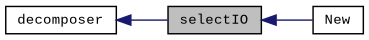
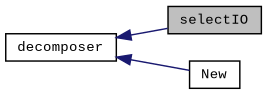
(294, 20) -> (160, 65)
